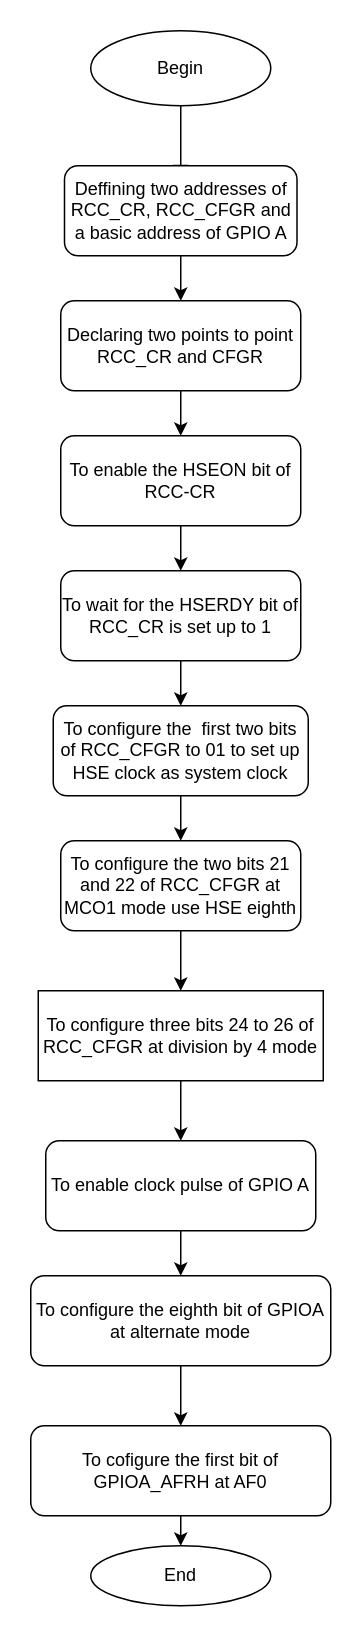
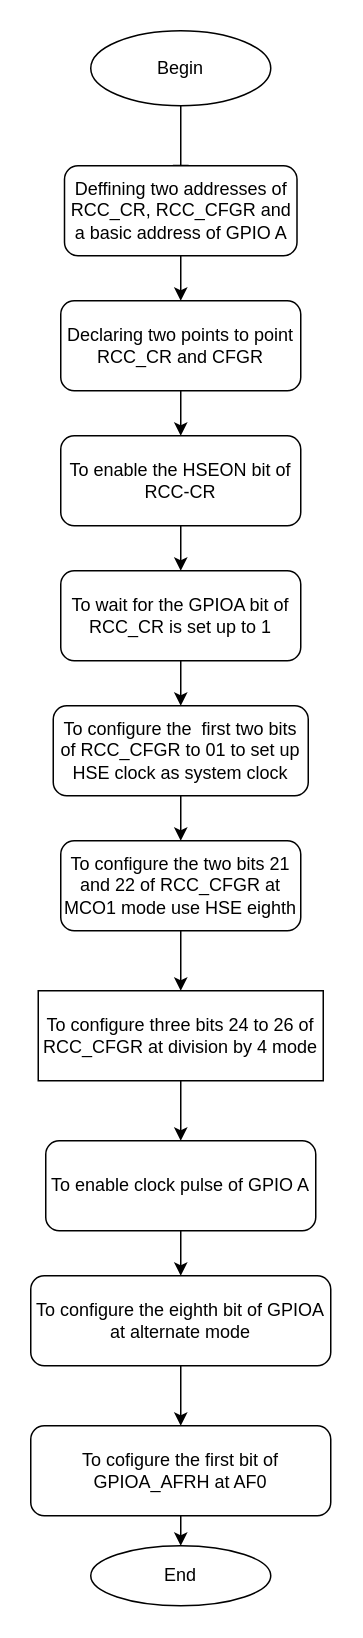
(181, 616) -> (181, 616)
